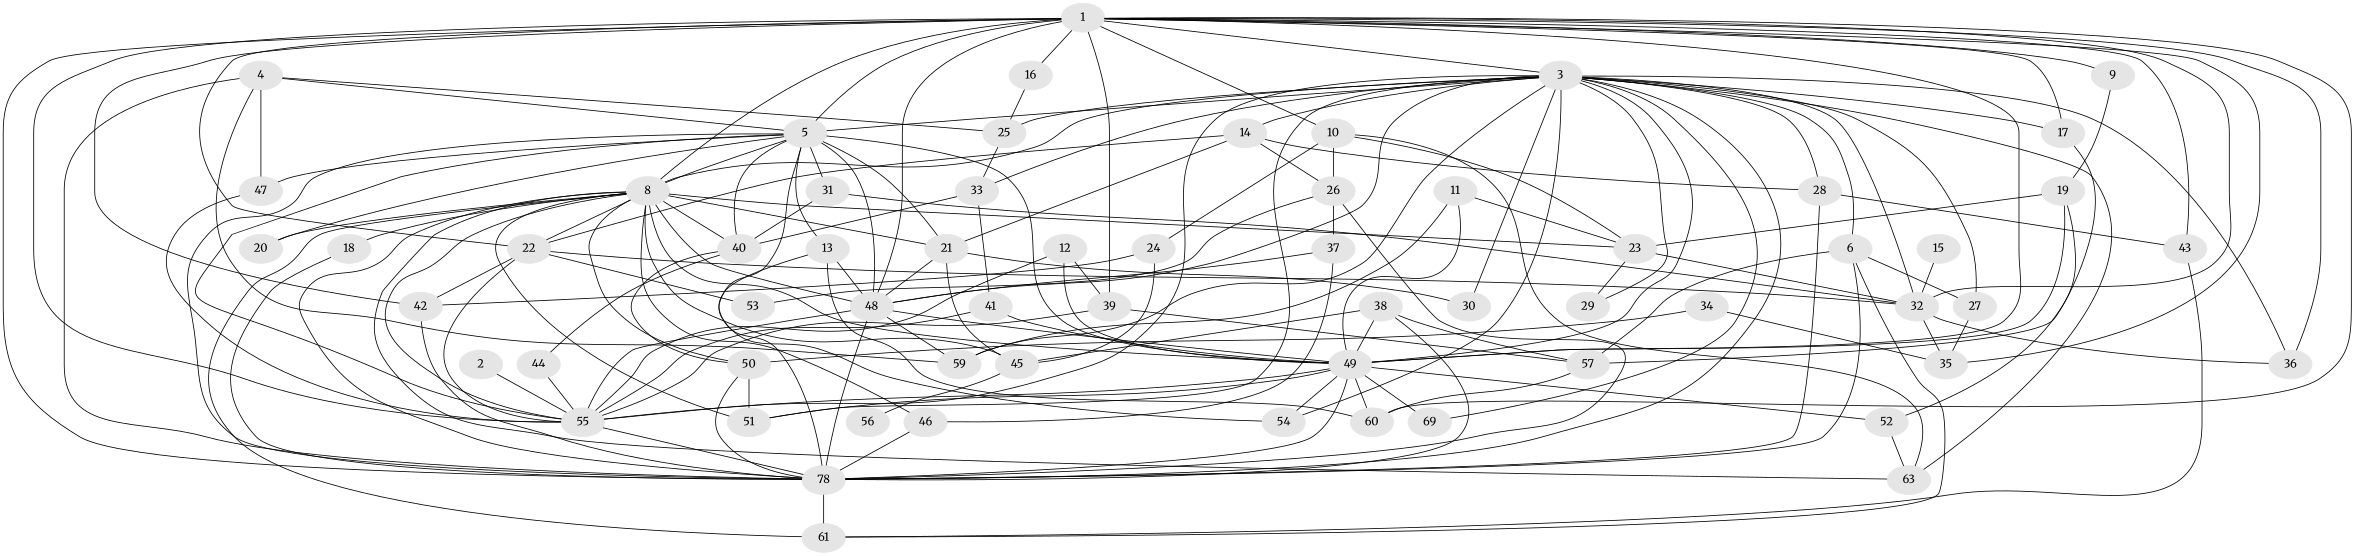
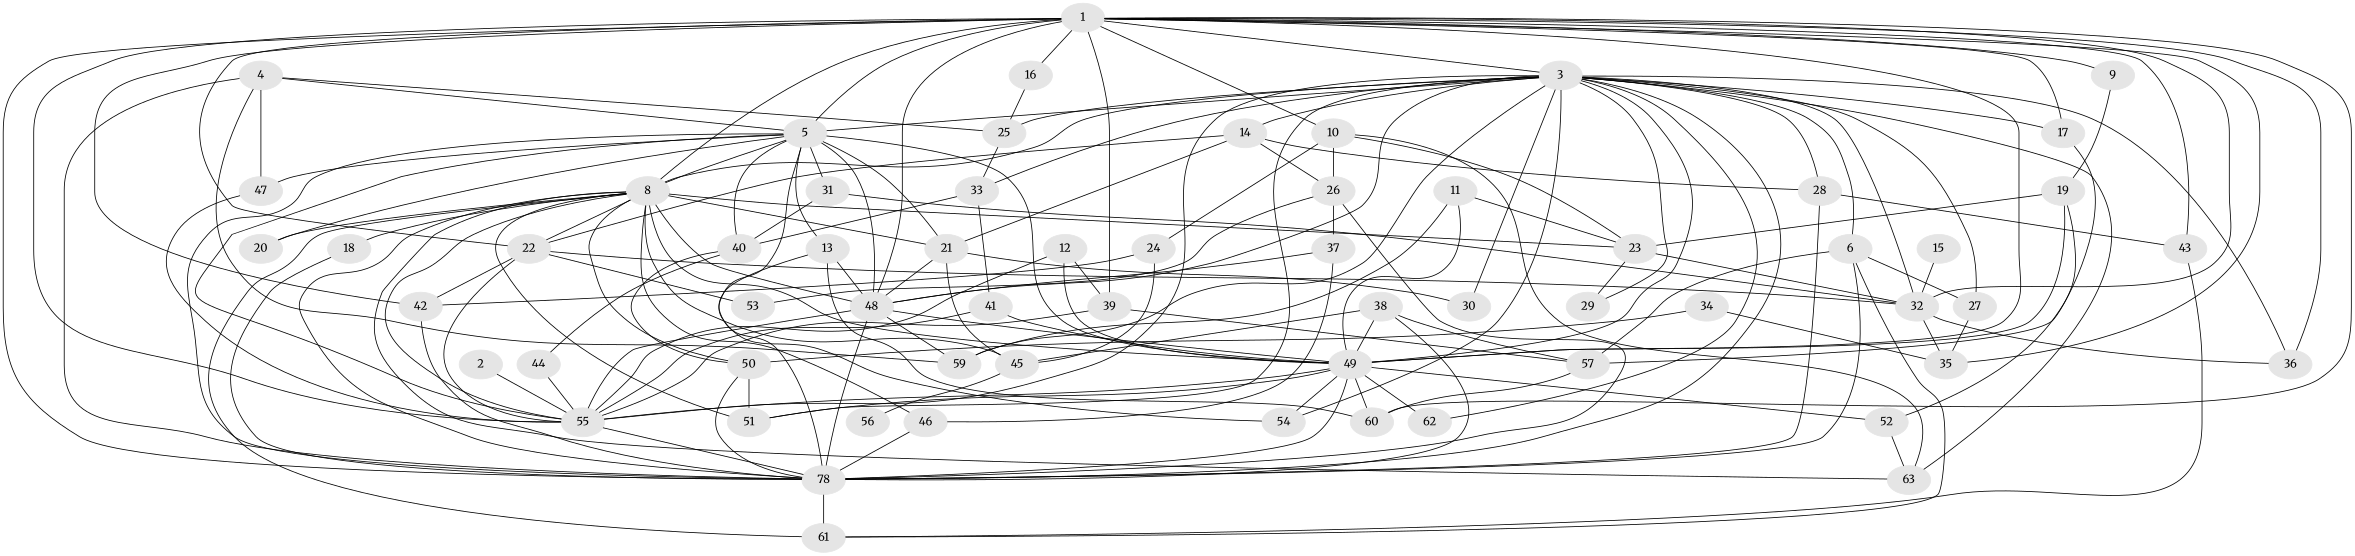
(694, 220) -> none
(1430, 422) -> (1430, 422)
